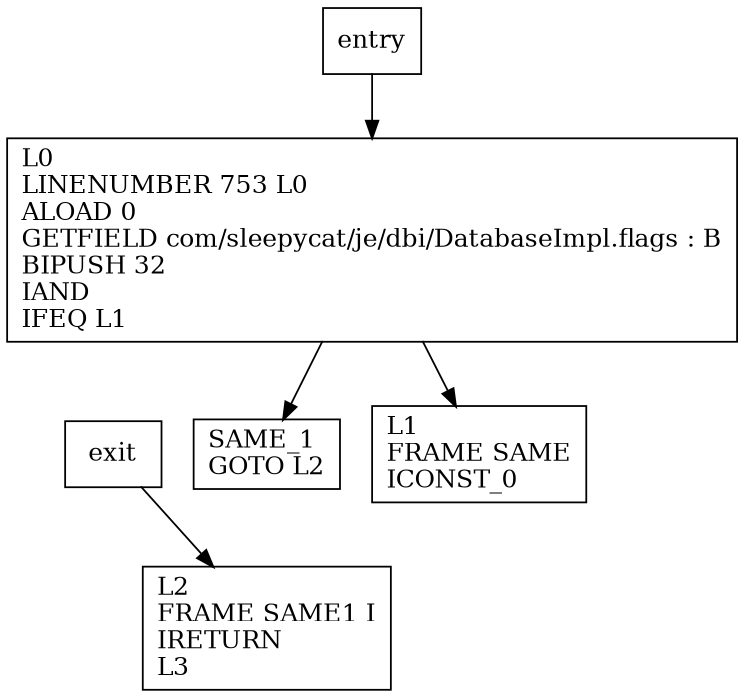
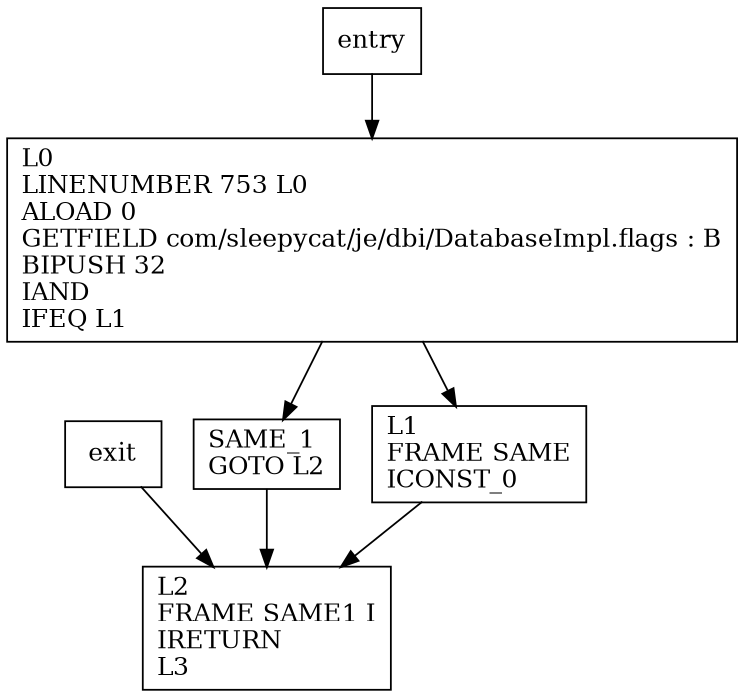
none -> (267, 519)
none -> (388, 529)
